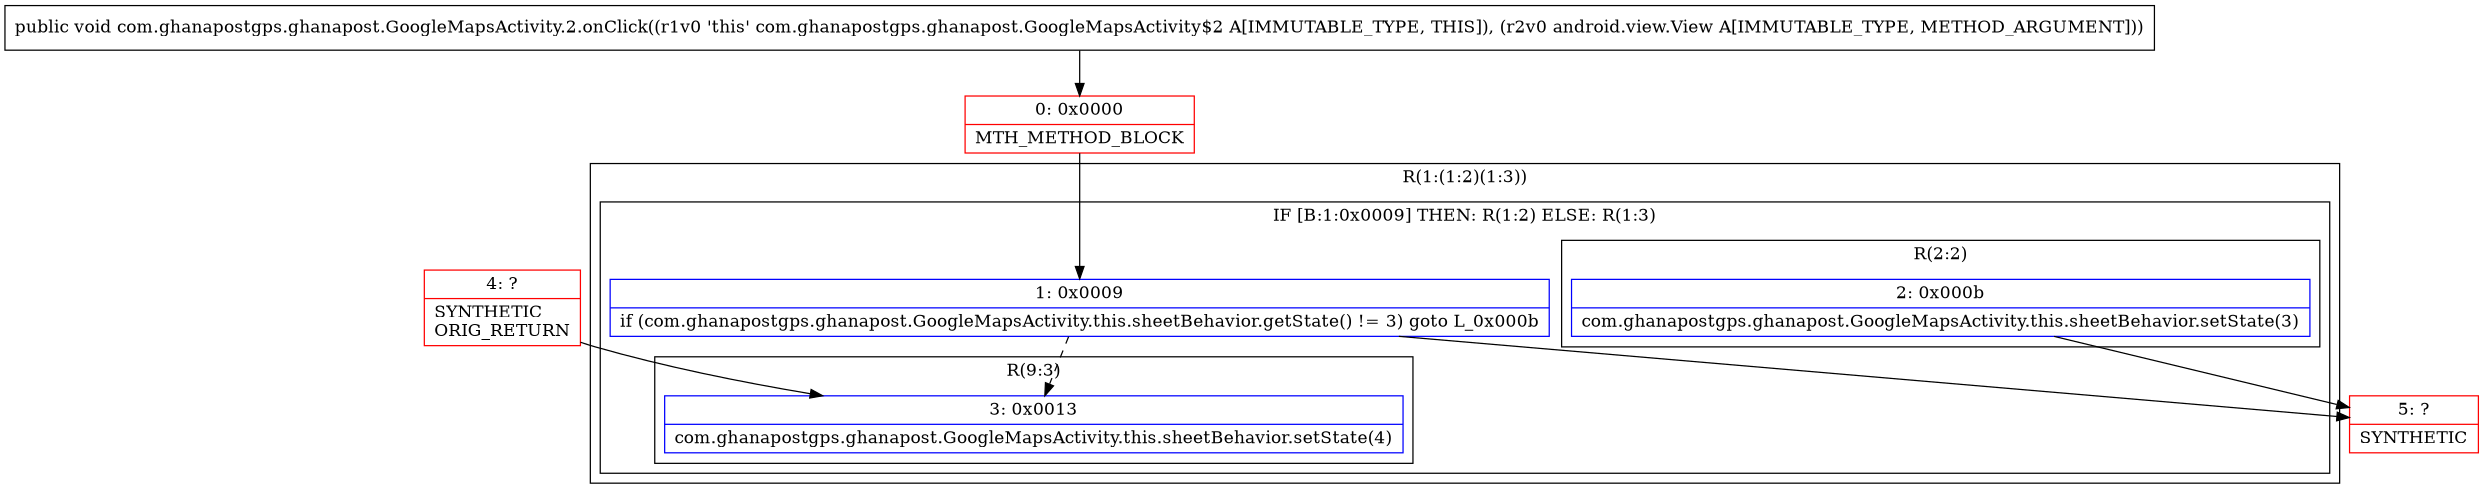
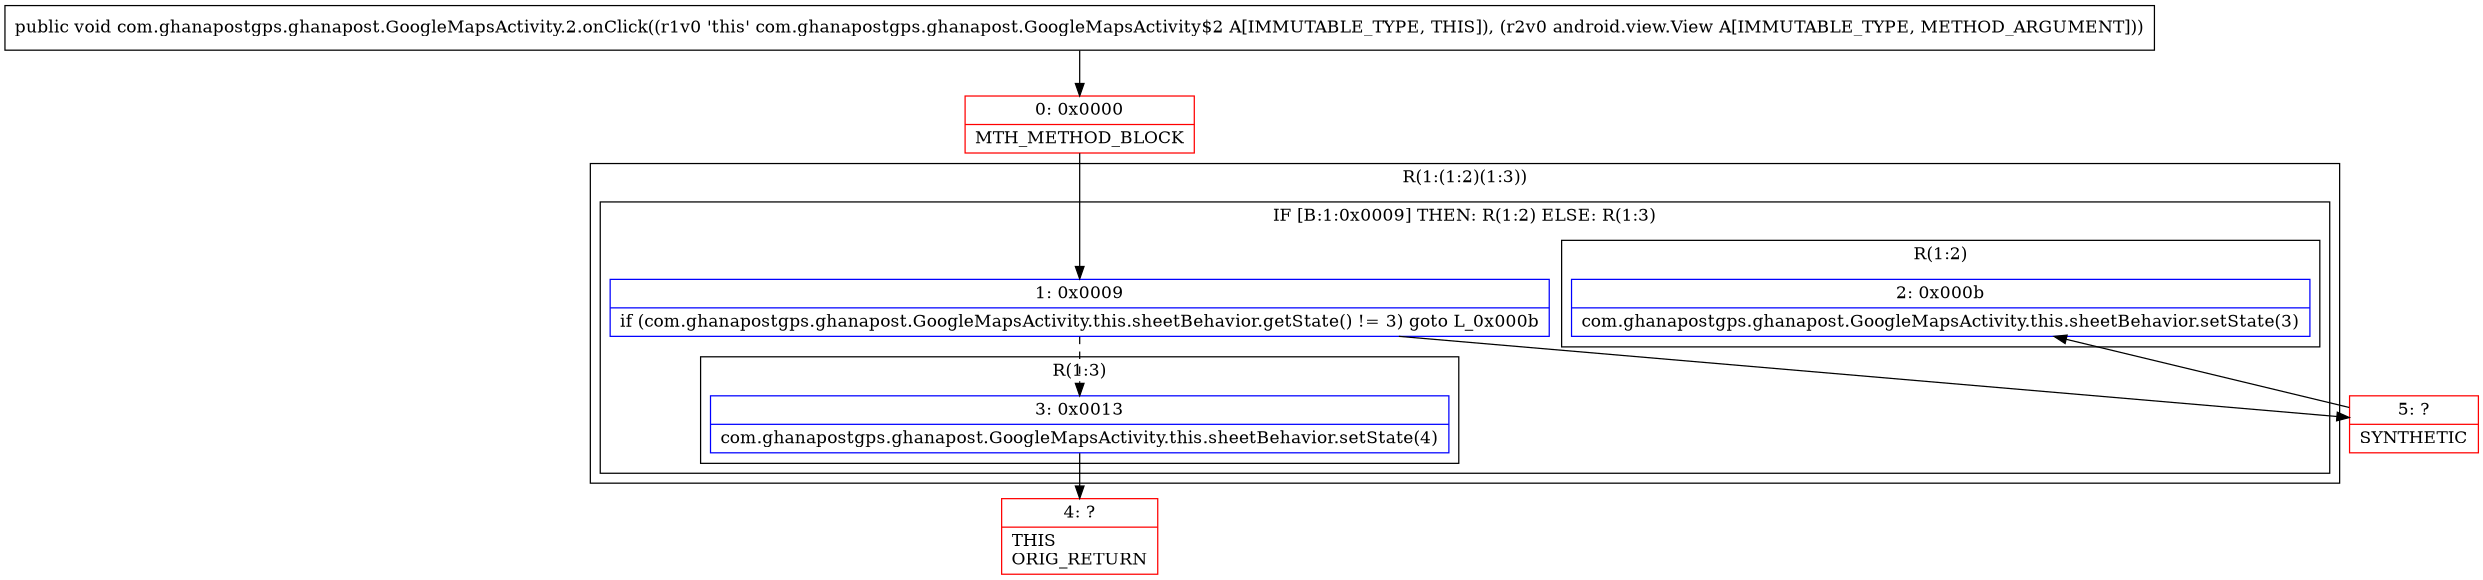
(1941, 255) -> (1941, 255)
(489, 312) -> (1034, 541)
(2195, 370) -> (2208, 373)
(1034, 371) -> (1080, 371)
(695, 372) -> (1080, 470)
